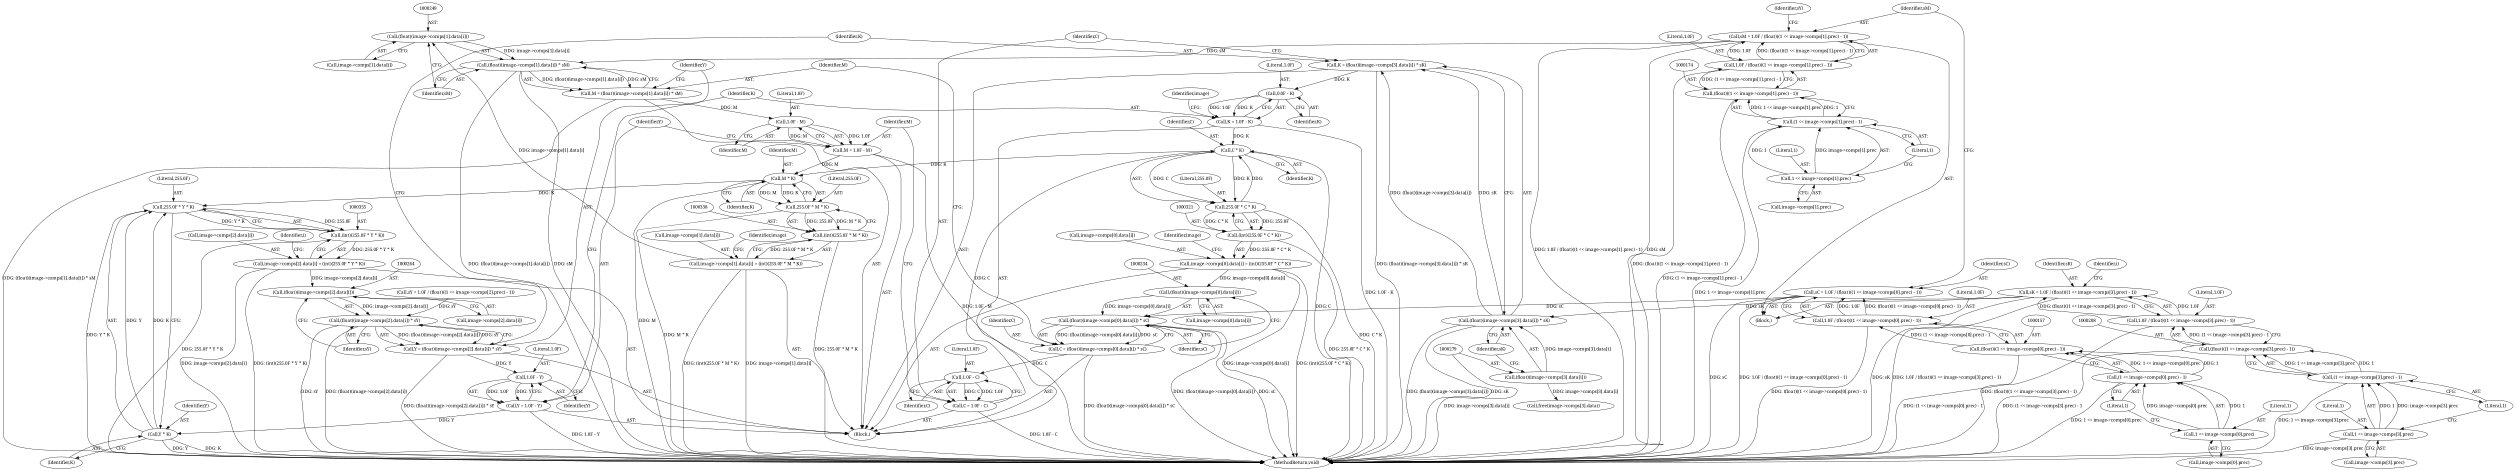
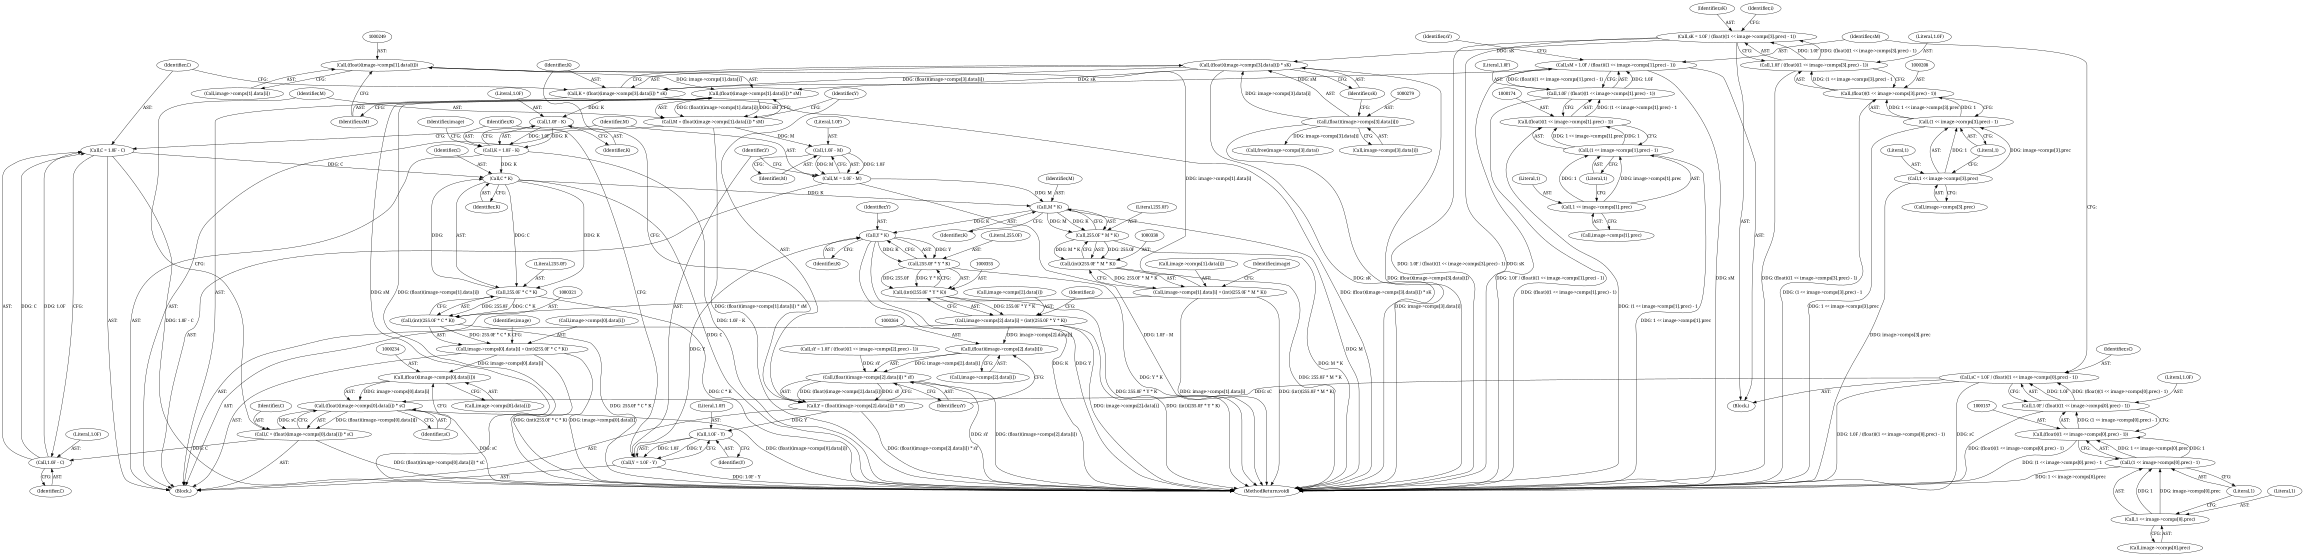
(1280, 94) -> (552, 122)
none -> (1386, 150)
(485, 193) -> (965, 221)
(1444, 400) -> (1442, 297)
